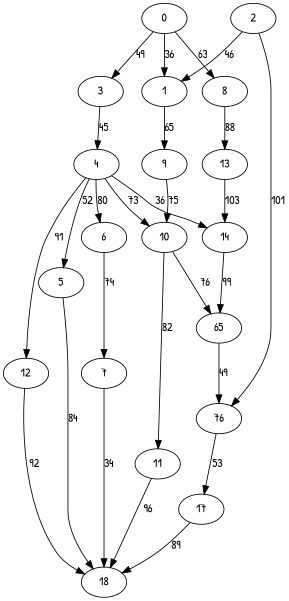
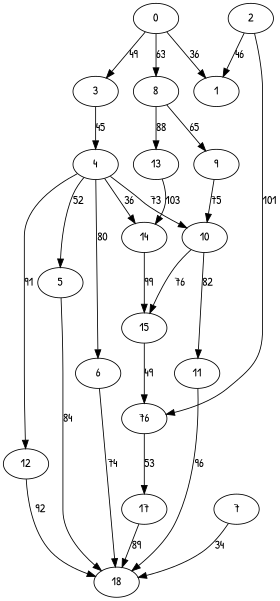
(164, 124) -> (184, 125)
(104, 301) -> (107, 474)
(219, 328) -> (144, 328)
